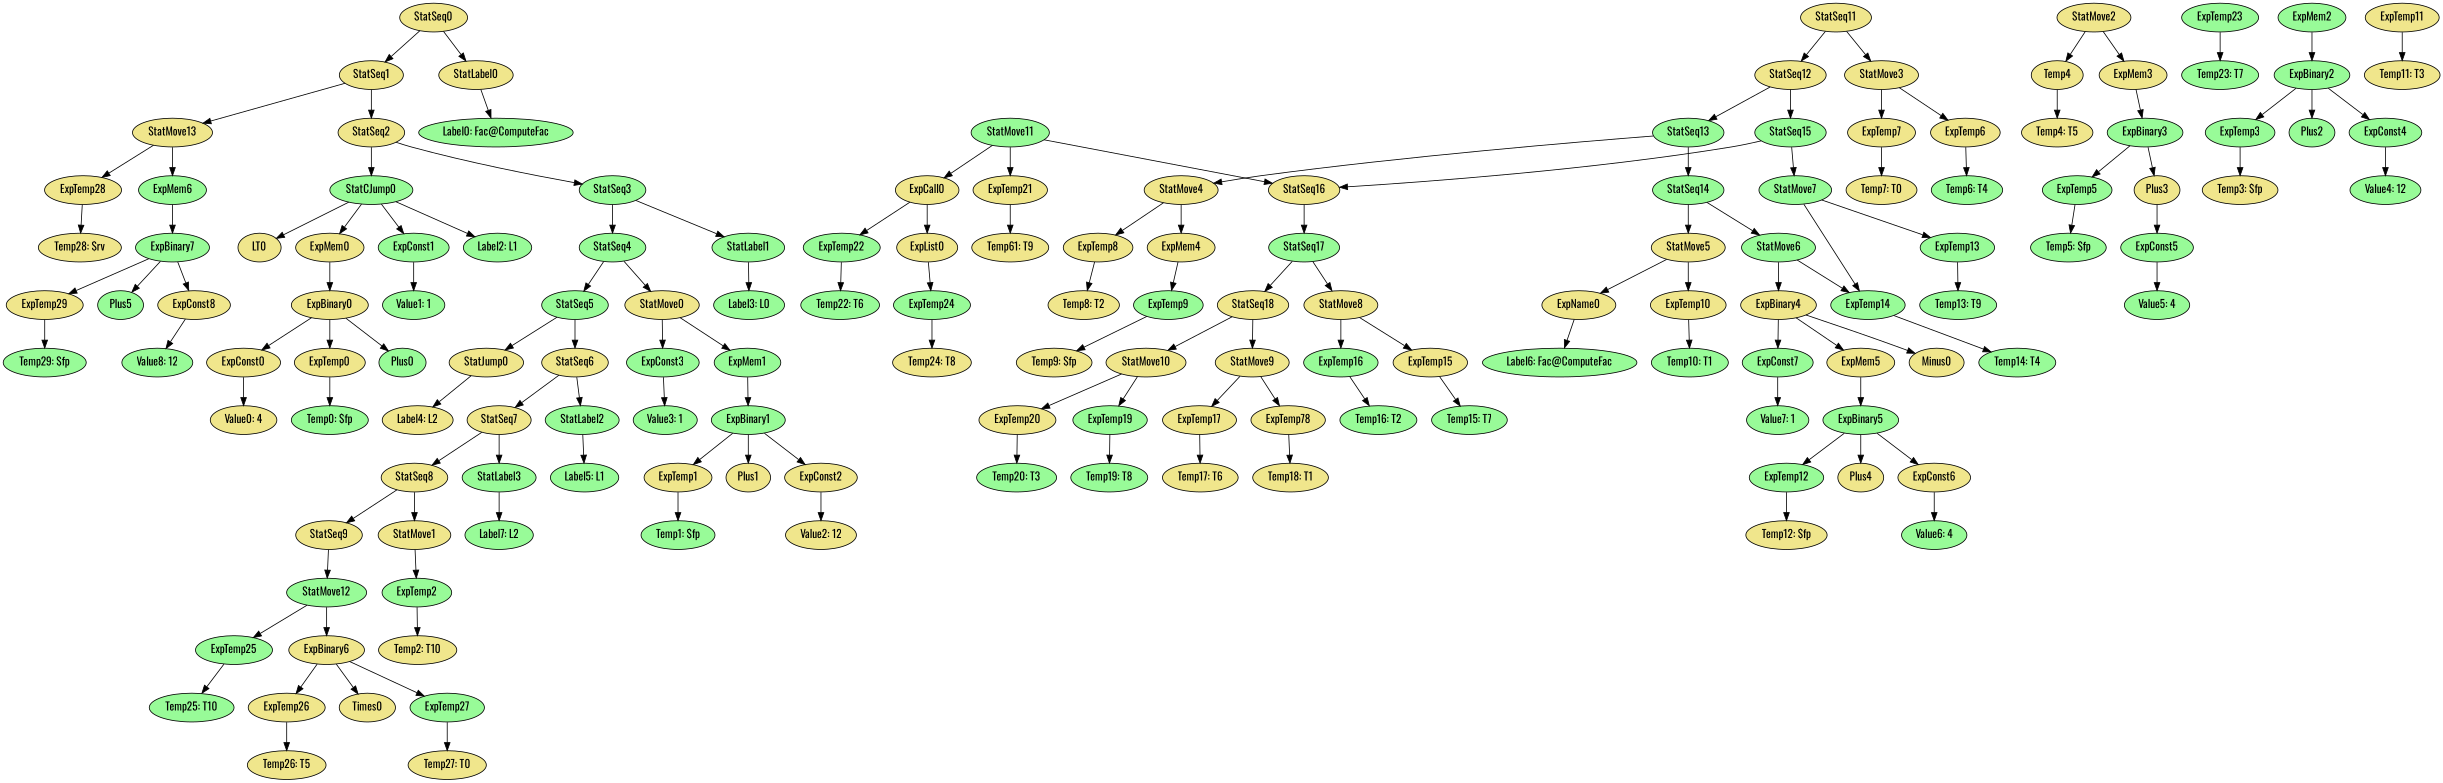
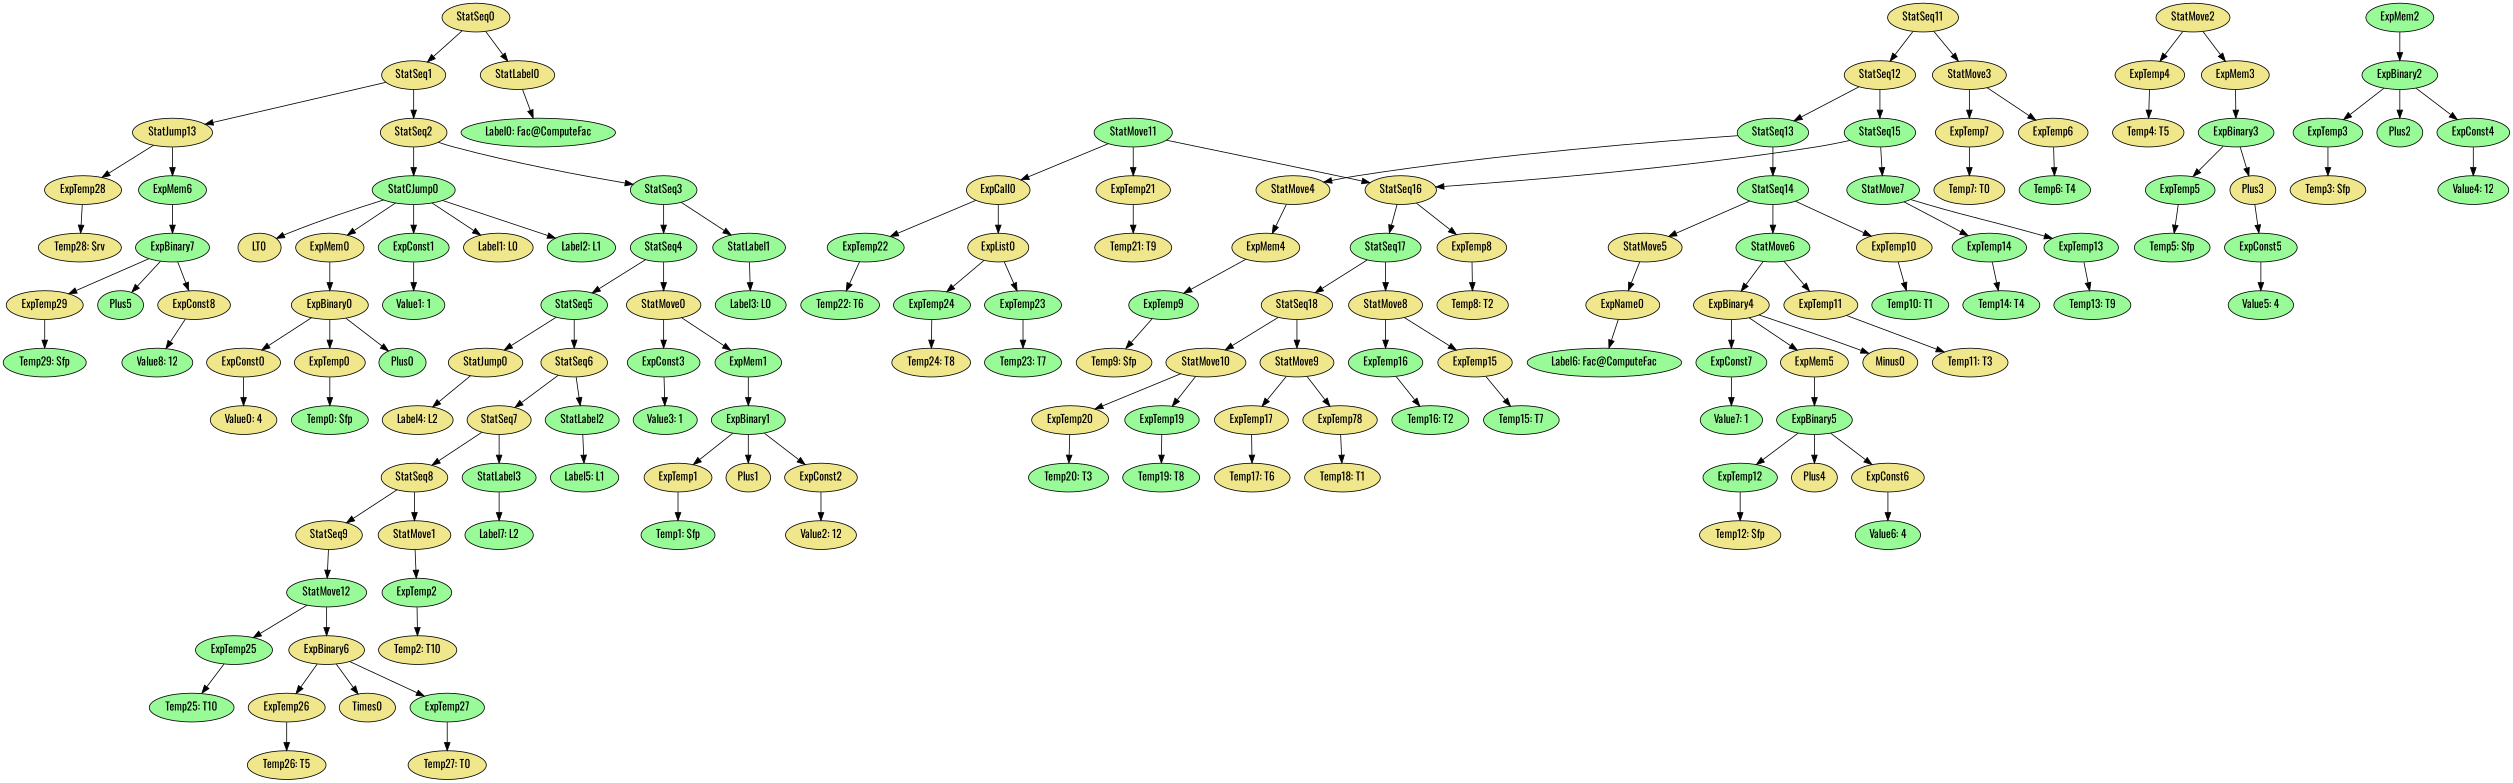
(2057, 75) -> (2150, 75)
(172, 133) -> (172, 133)
(1143, 216) -> (1433, 216)
none -> (498, 248)
(1010, 248) -> (1133, 248)
(1688, 272) -> (1830, 217)
none -> (1009, 273)
(1820, 274) -> (1794, 273)
